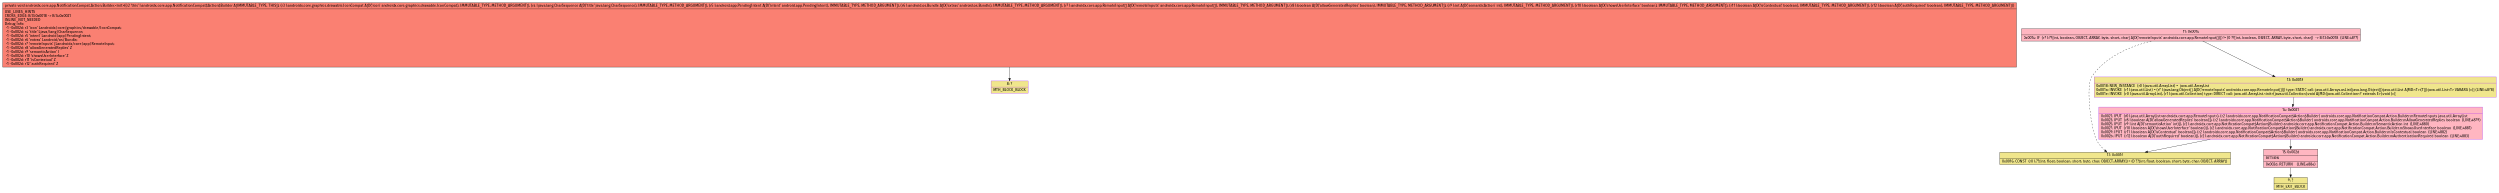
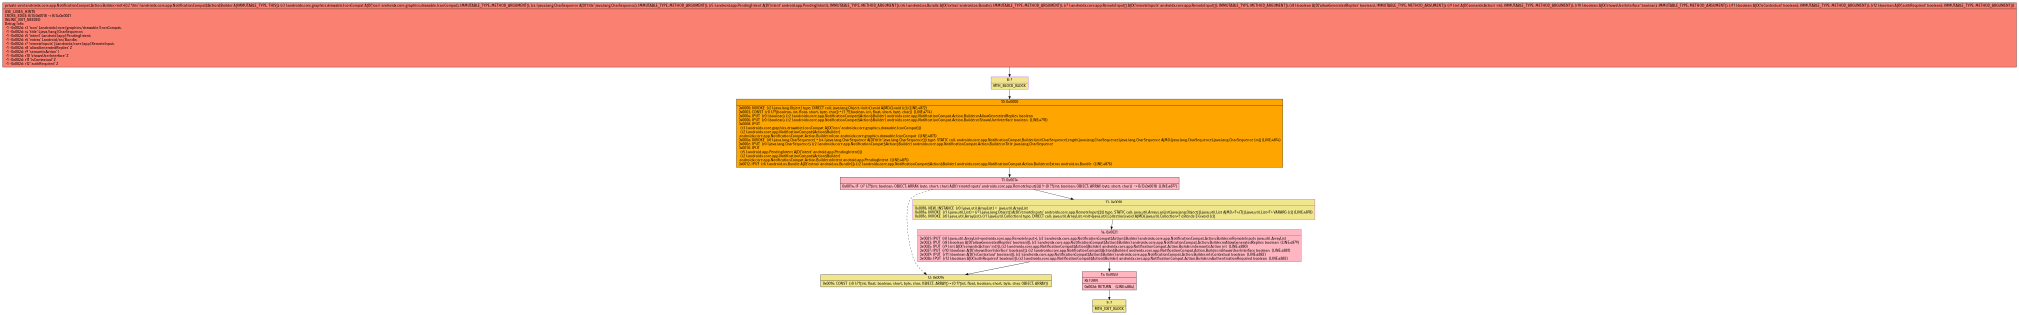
none -> (1010, 133)
